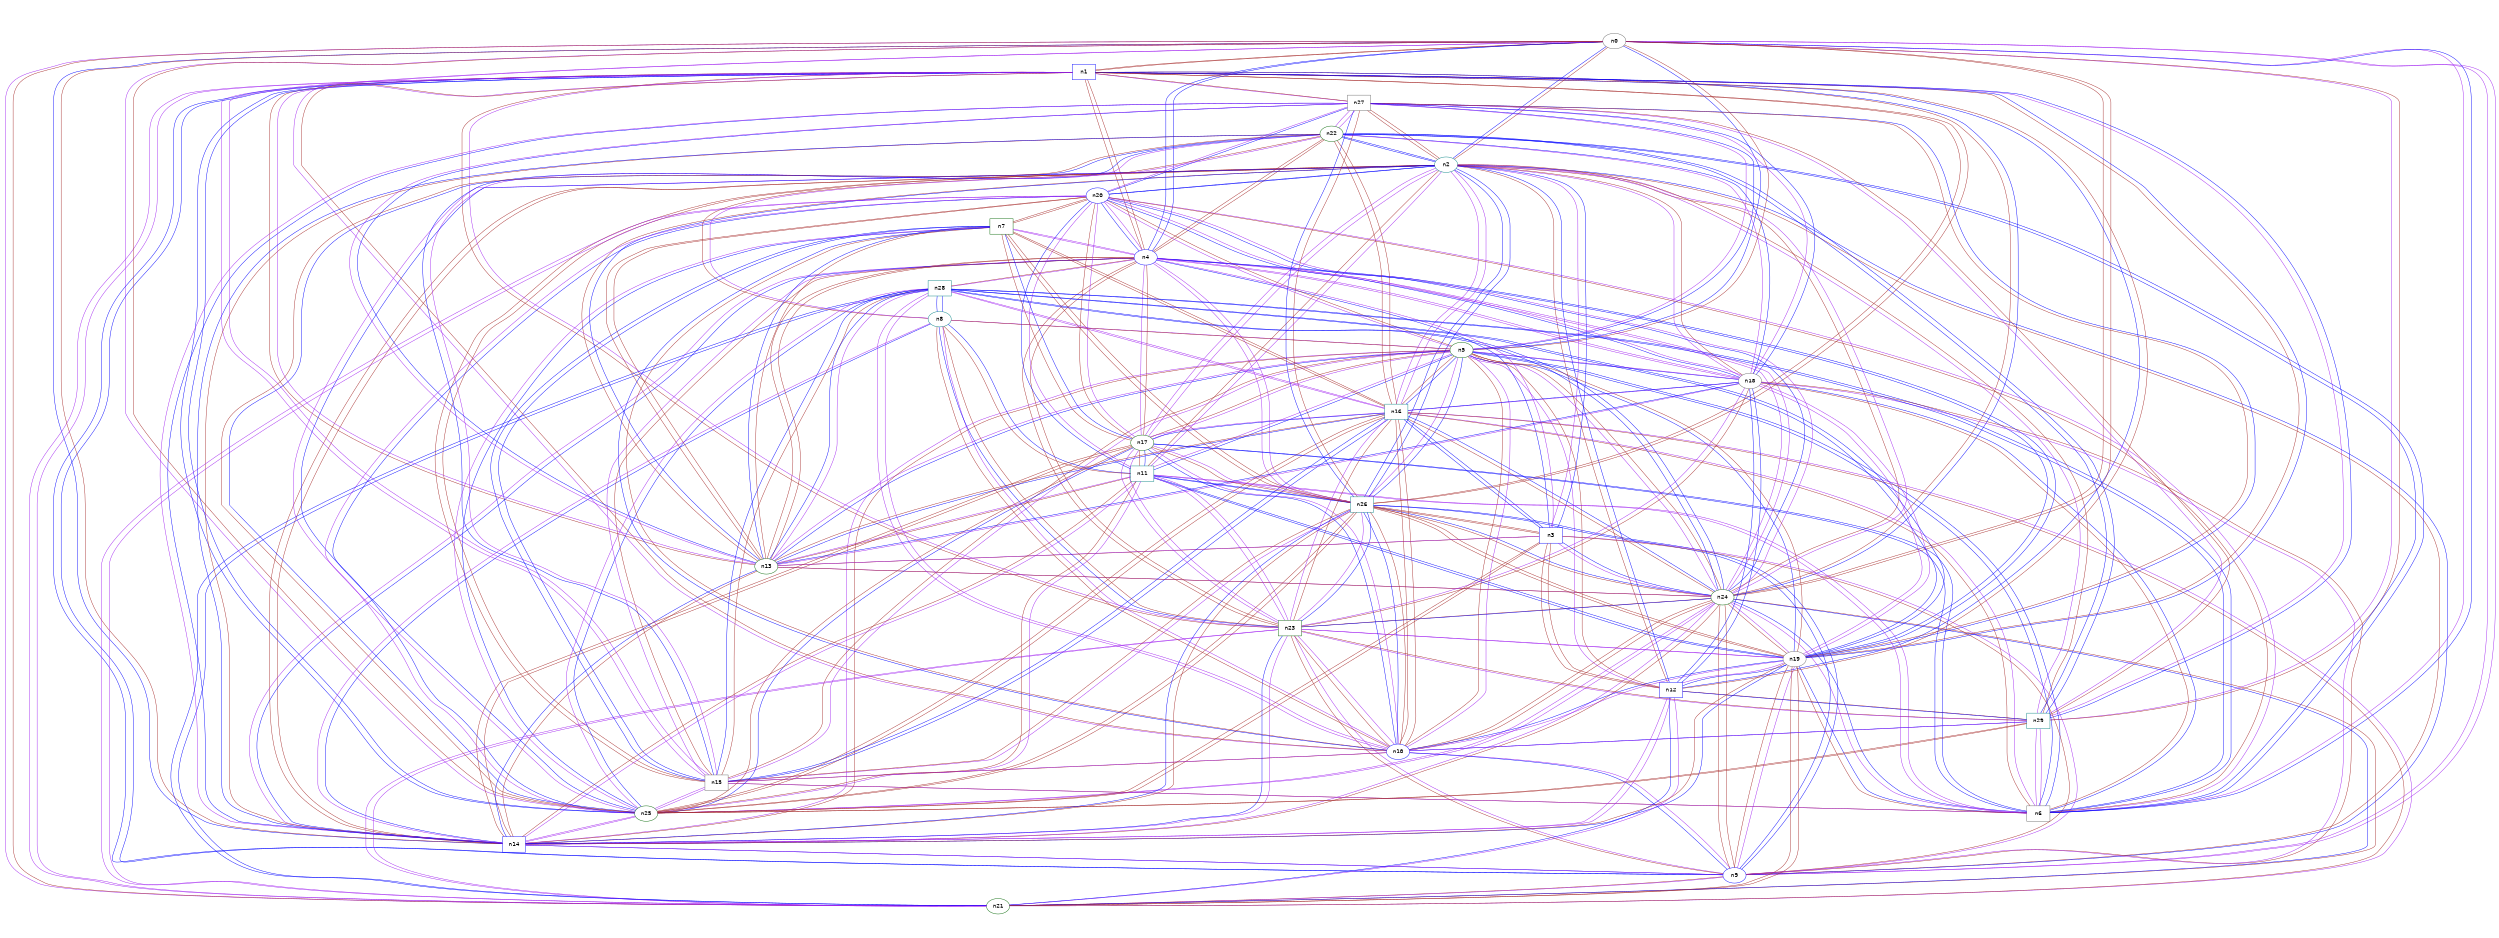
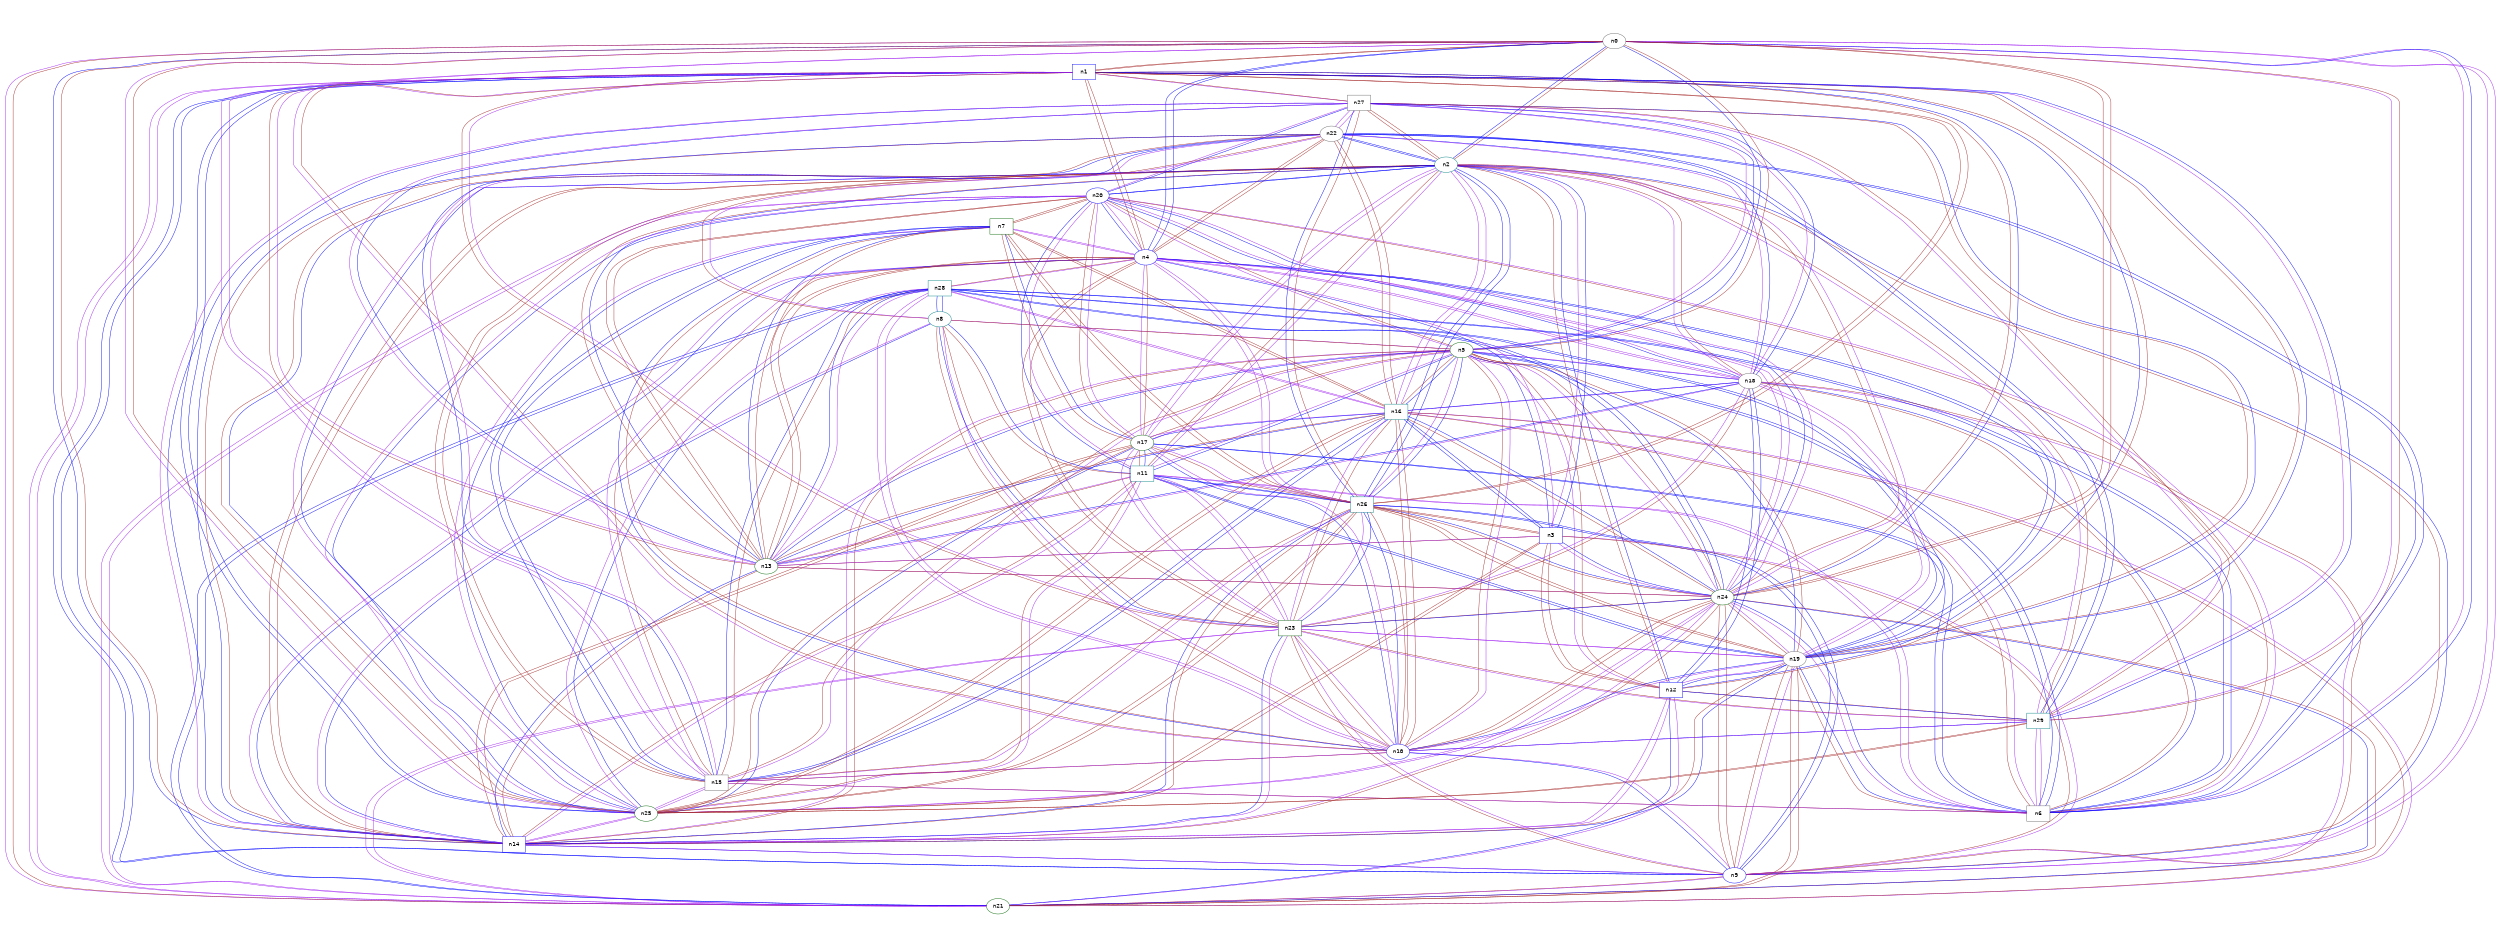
(1332, 134) -> (1332, 134)
